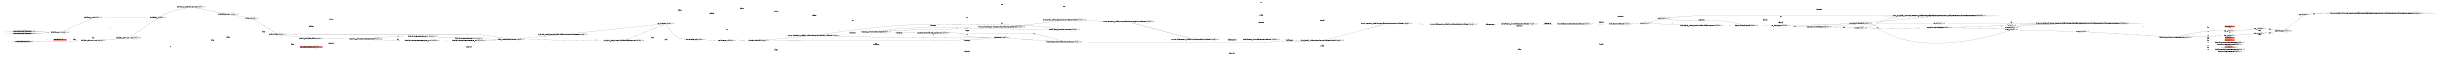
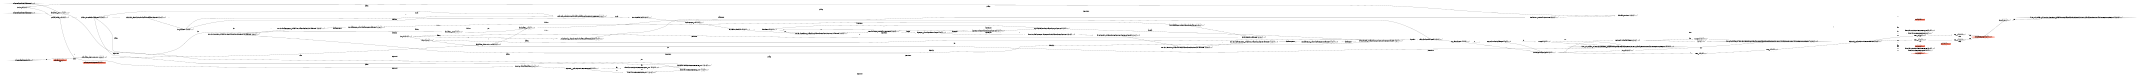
(878, 9) -> (440, 36)
(2255, 31) -> (1966, 42)
(2283, 31) -> (1983, 37)
